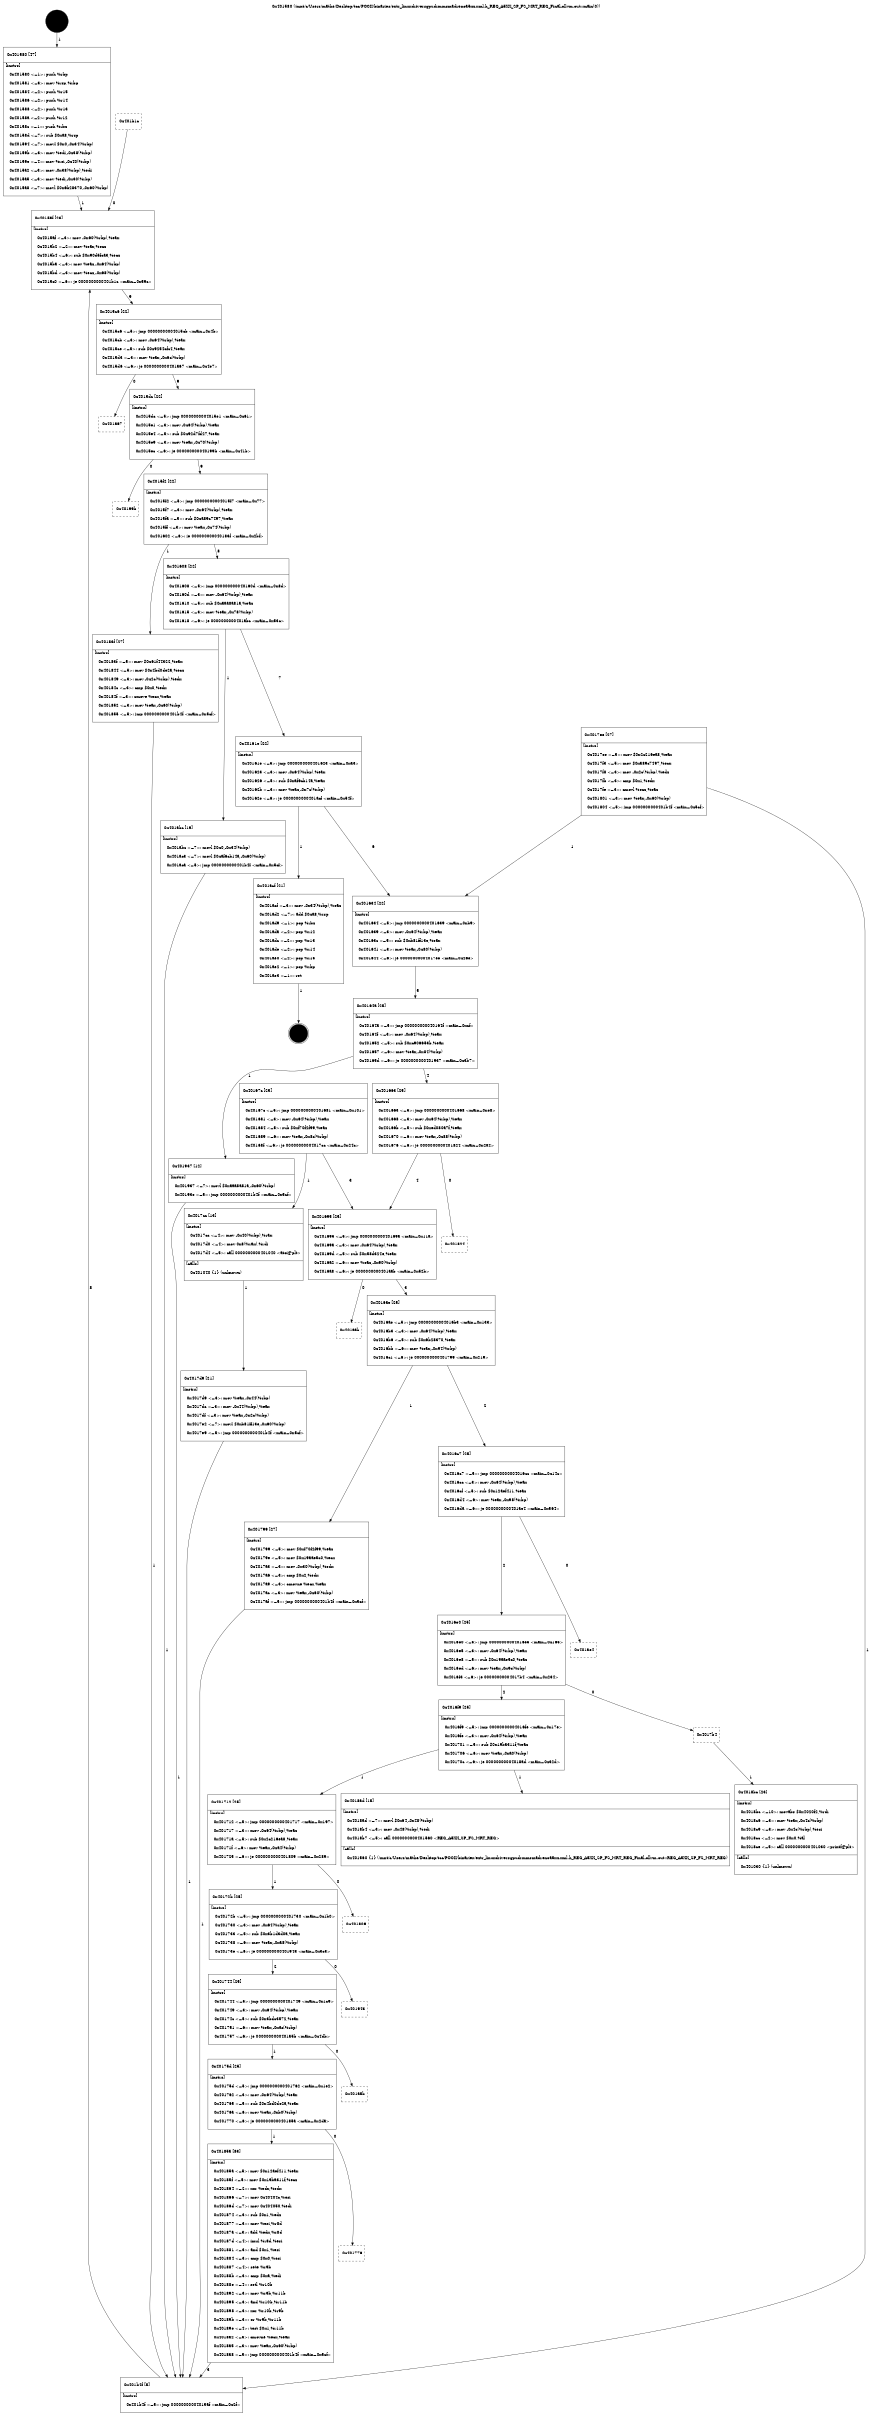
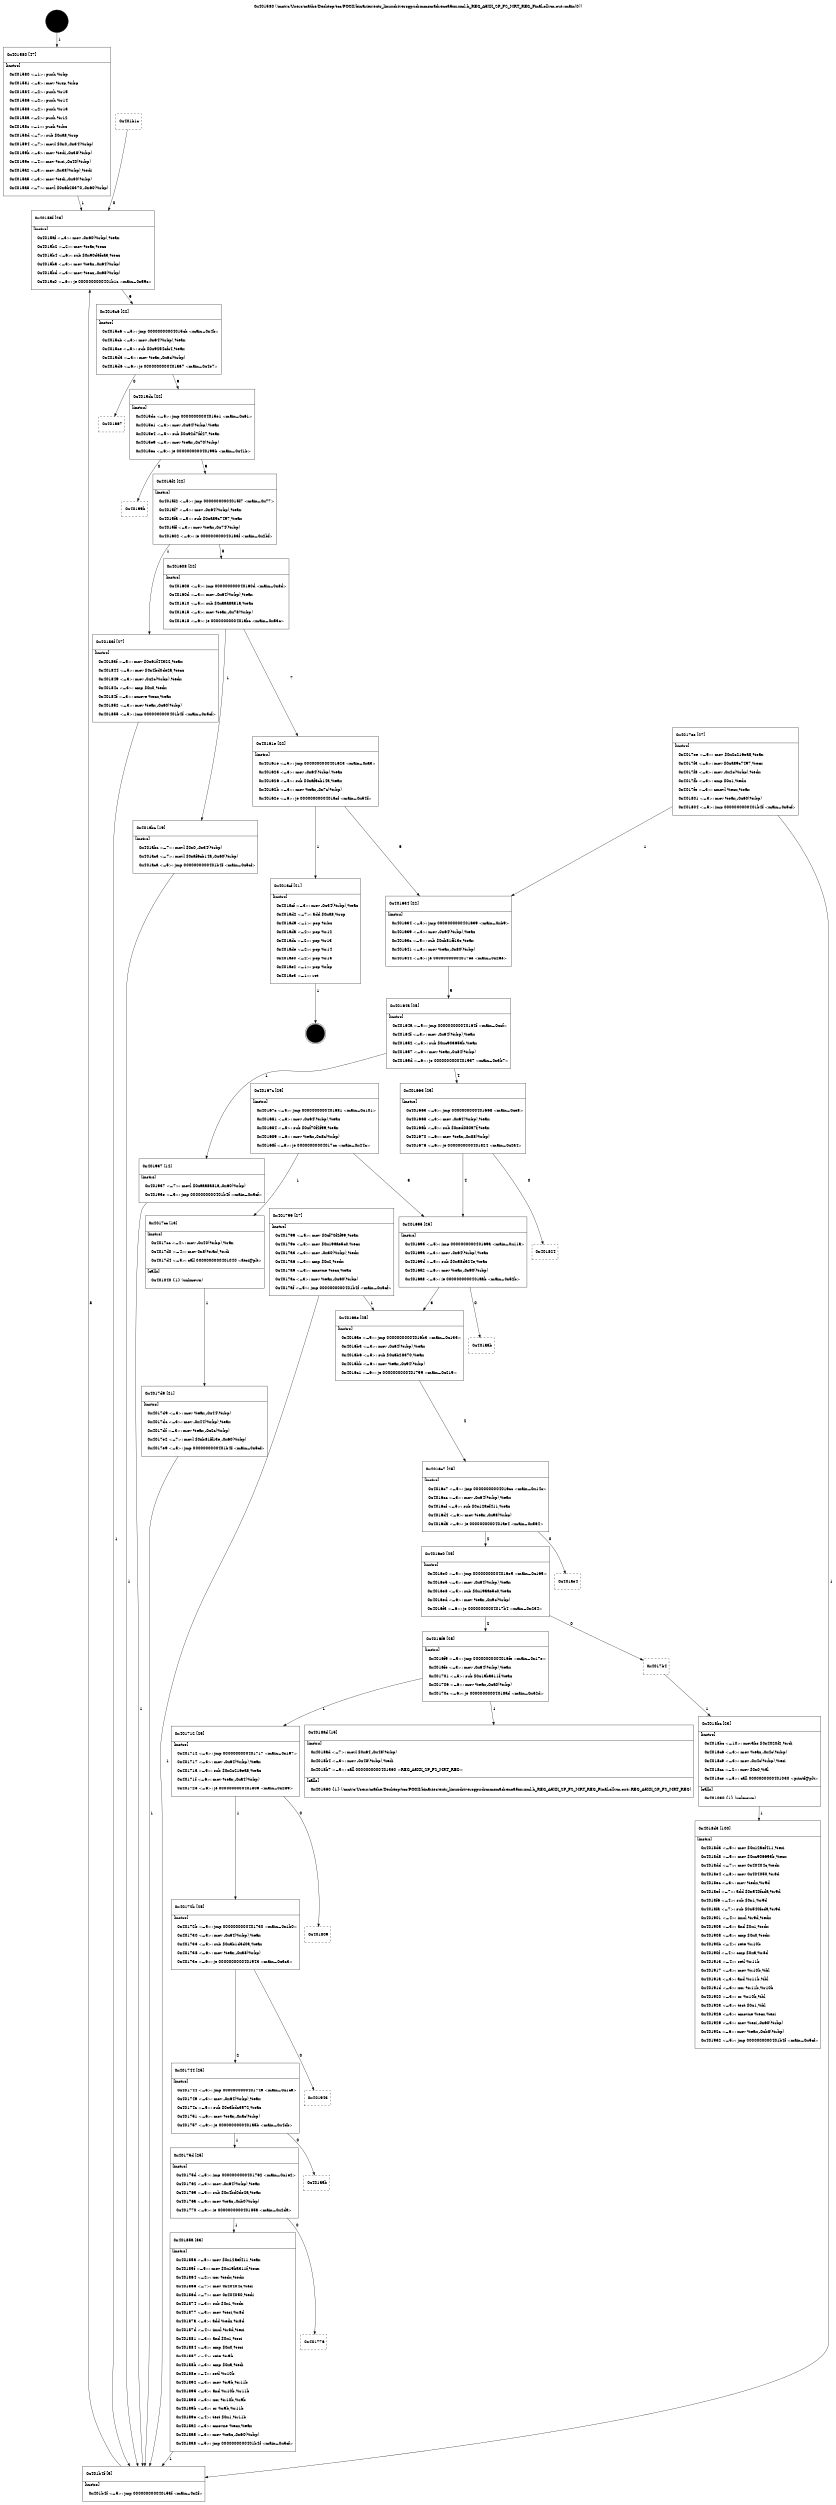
(372, 1442) -> (368, 1302)
none -> (758, 1935)
(208, 2370) -> (170, 2459)
